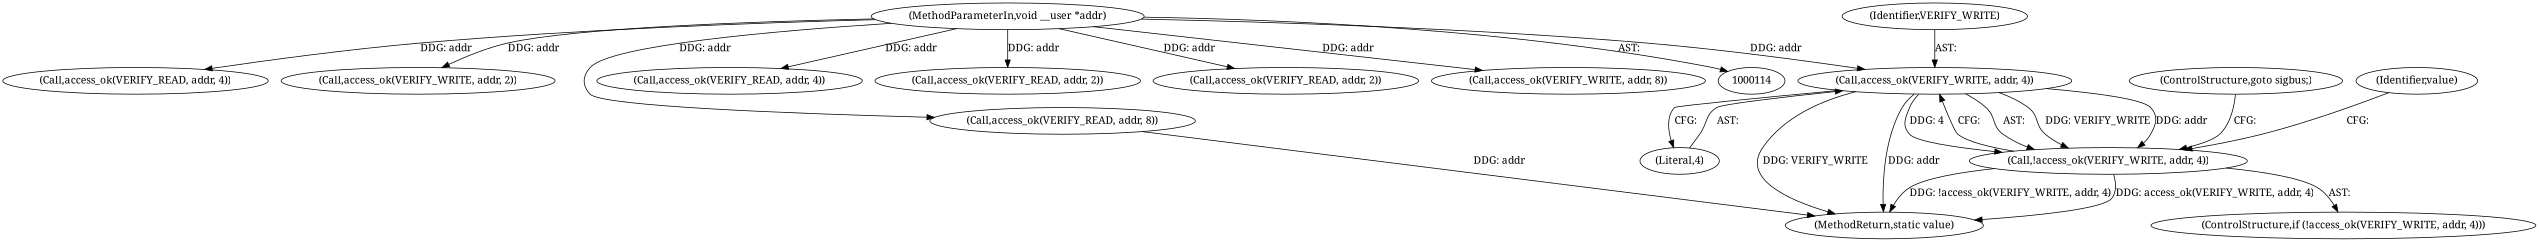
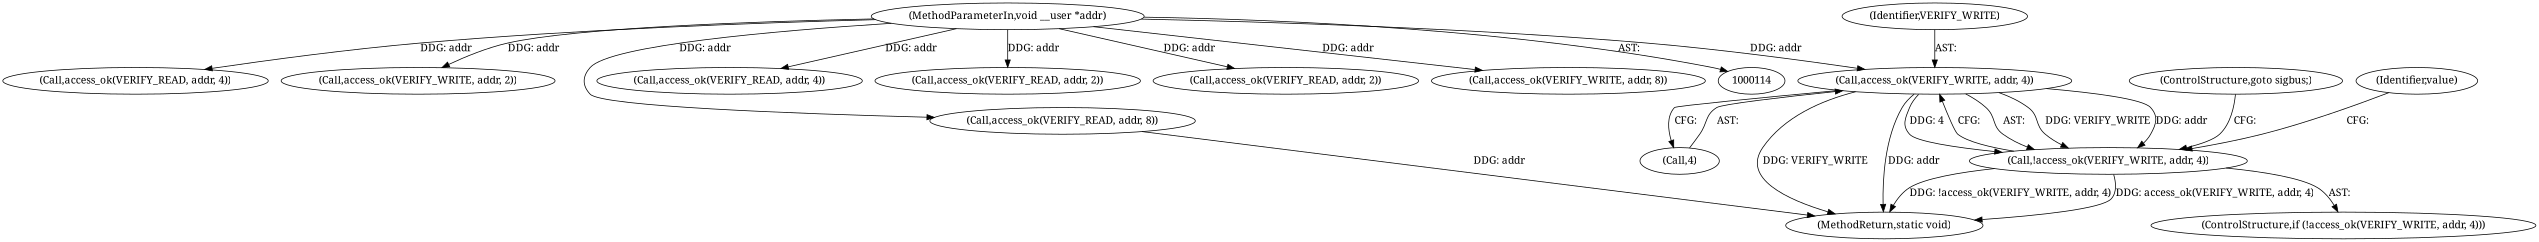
(1680, 161) -> (1680, 161)
(1884, 225) -> (1884, 225)
